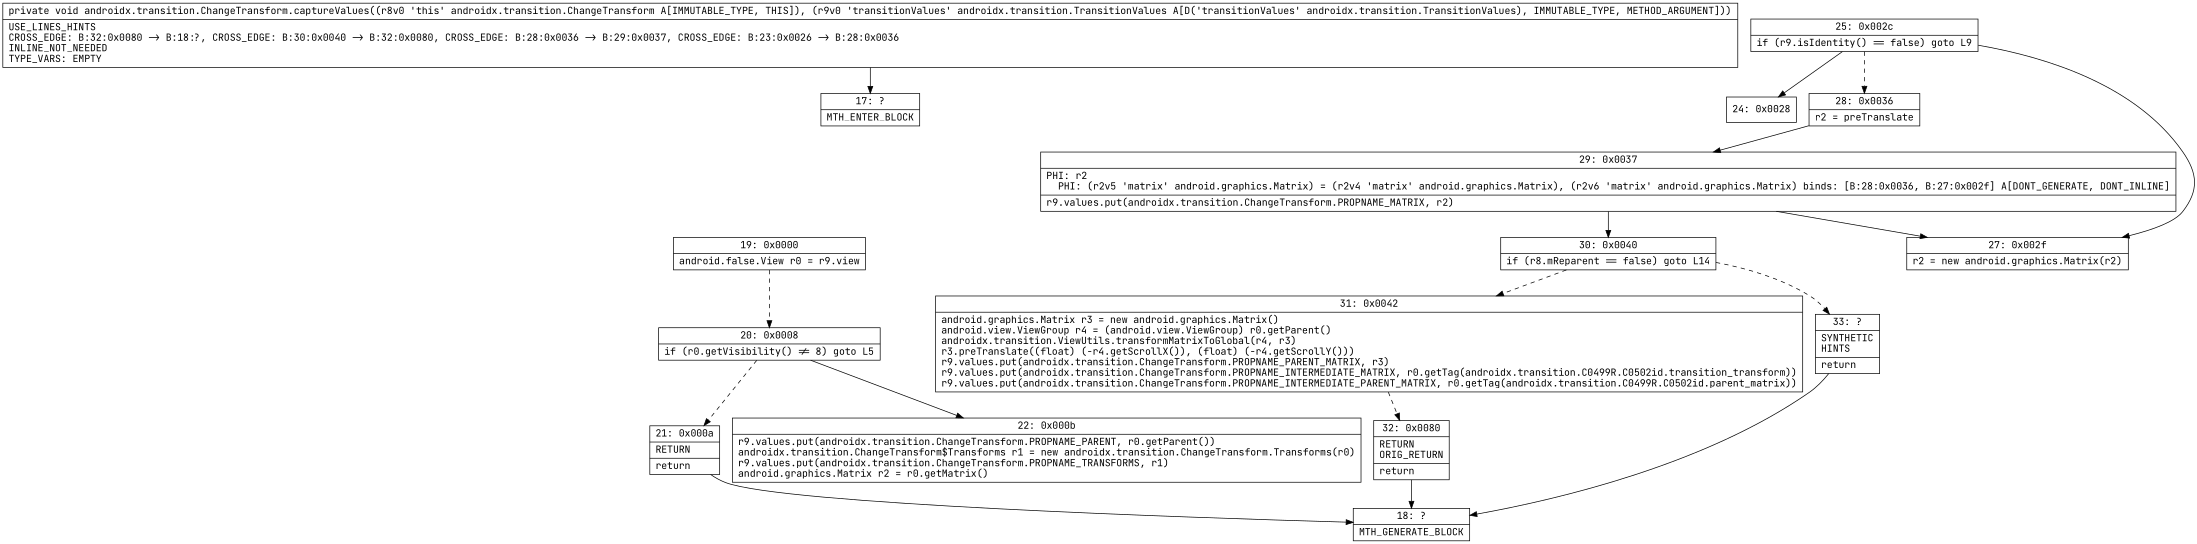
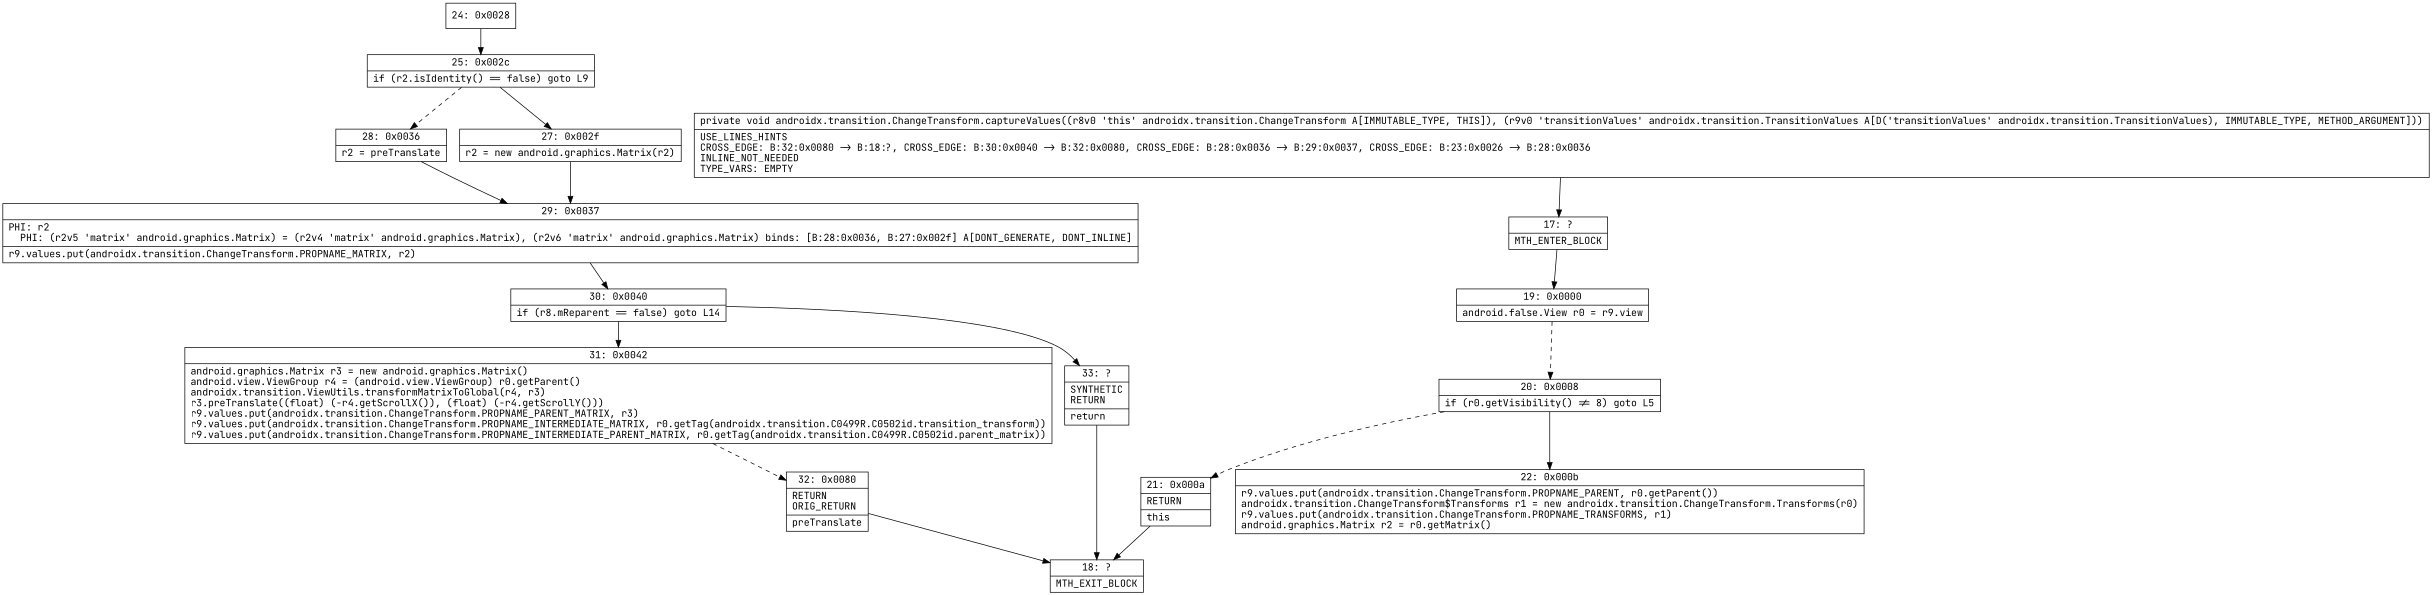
(1864, 43) -> (481, 79)
(1813, 72) -> (481, 38)
(1848, 224) -> (570, 179)
none -> (1556, 266)
(1774, 278) -> (905, 316)
(1535, 282) -> (618, 331)
(1836, 349) -> (1088, 400)
(673, 466) -> (1159, 518)
(1397, 471) -> (827, 523)
(1411, 532) -> (1097, 584)
